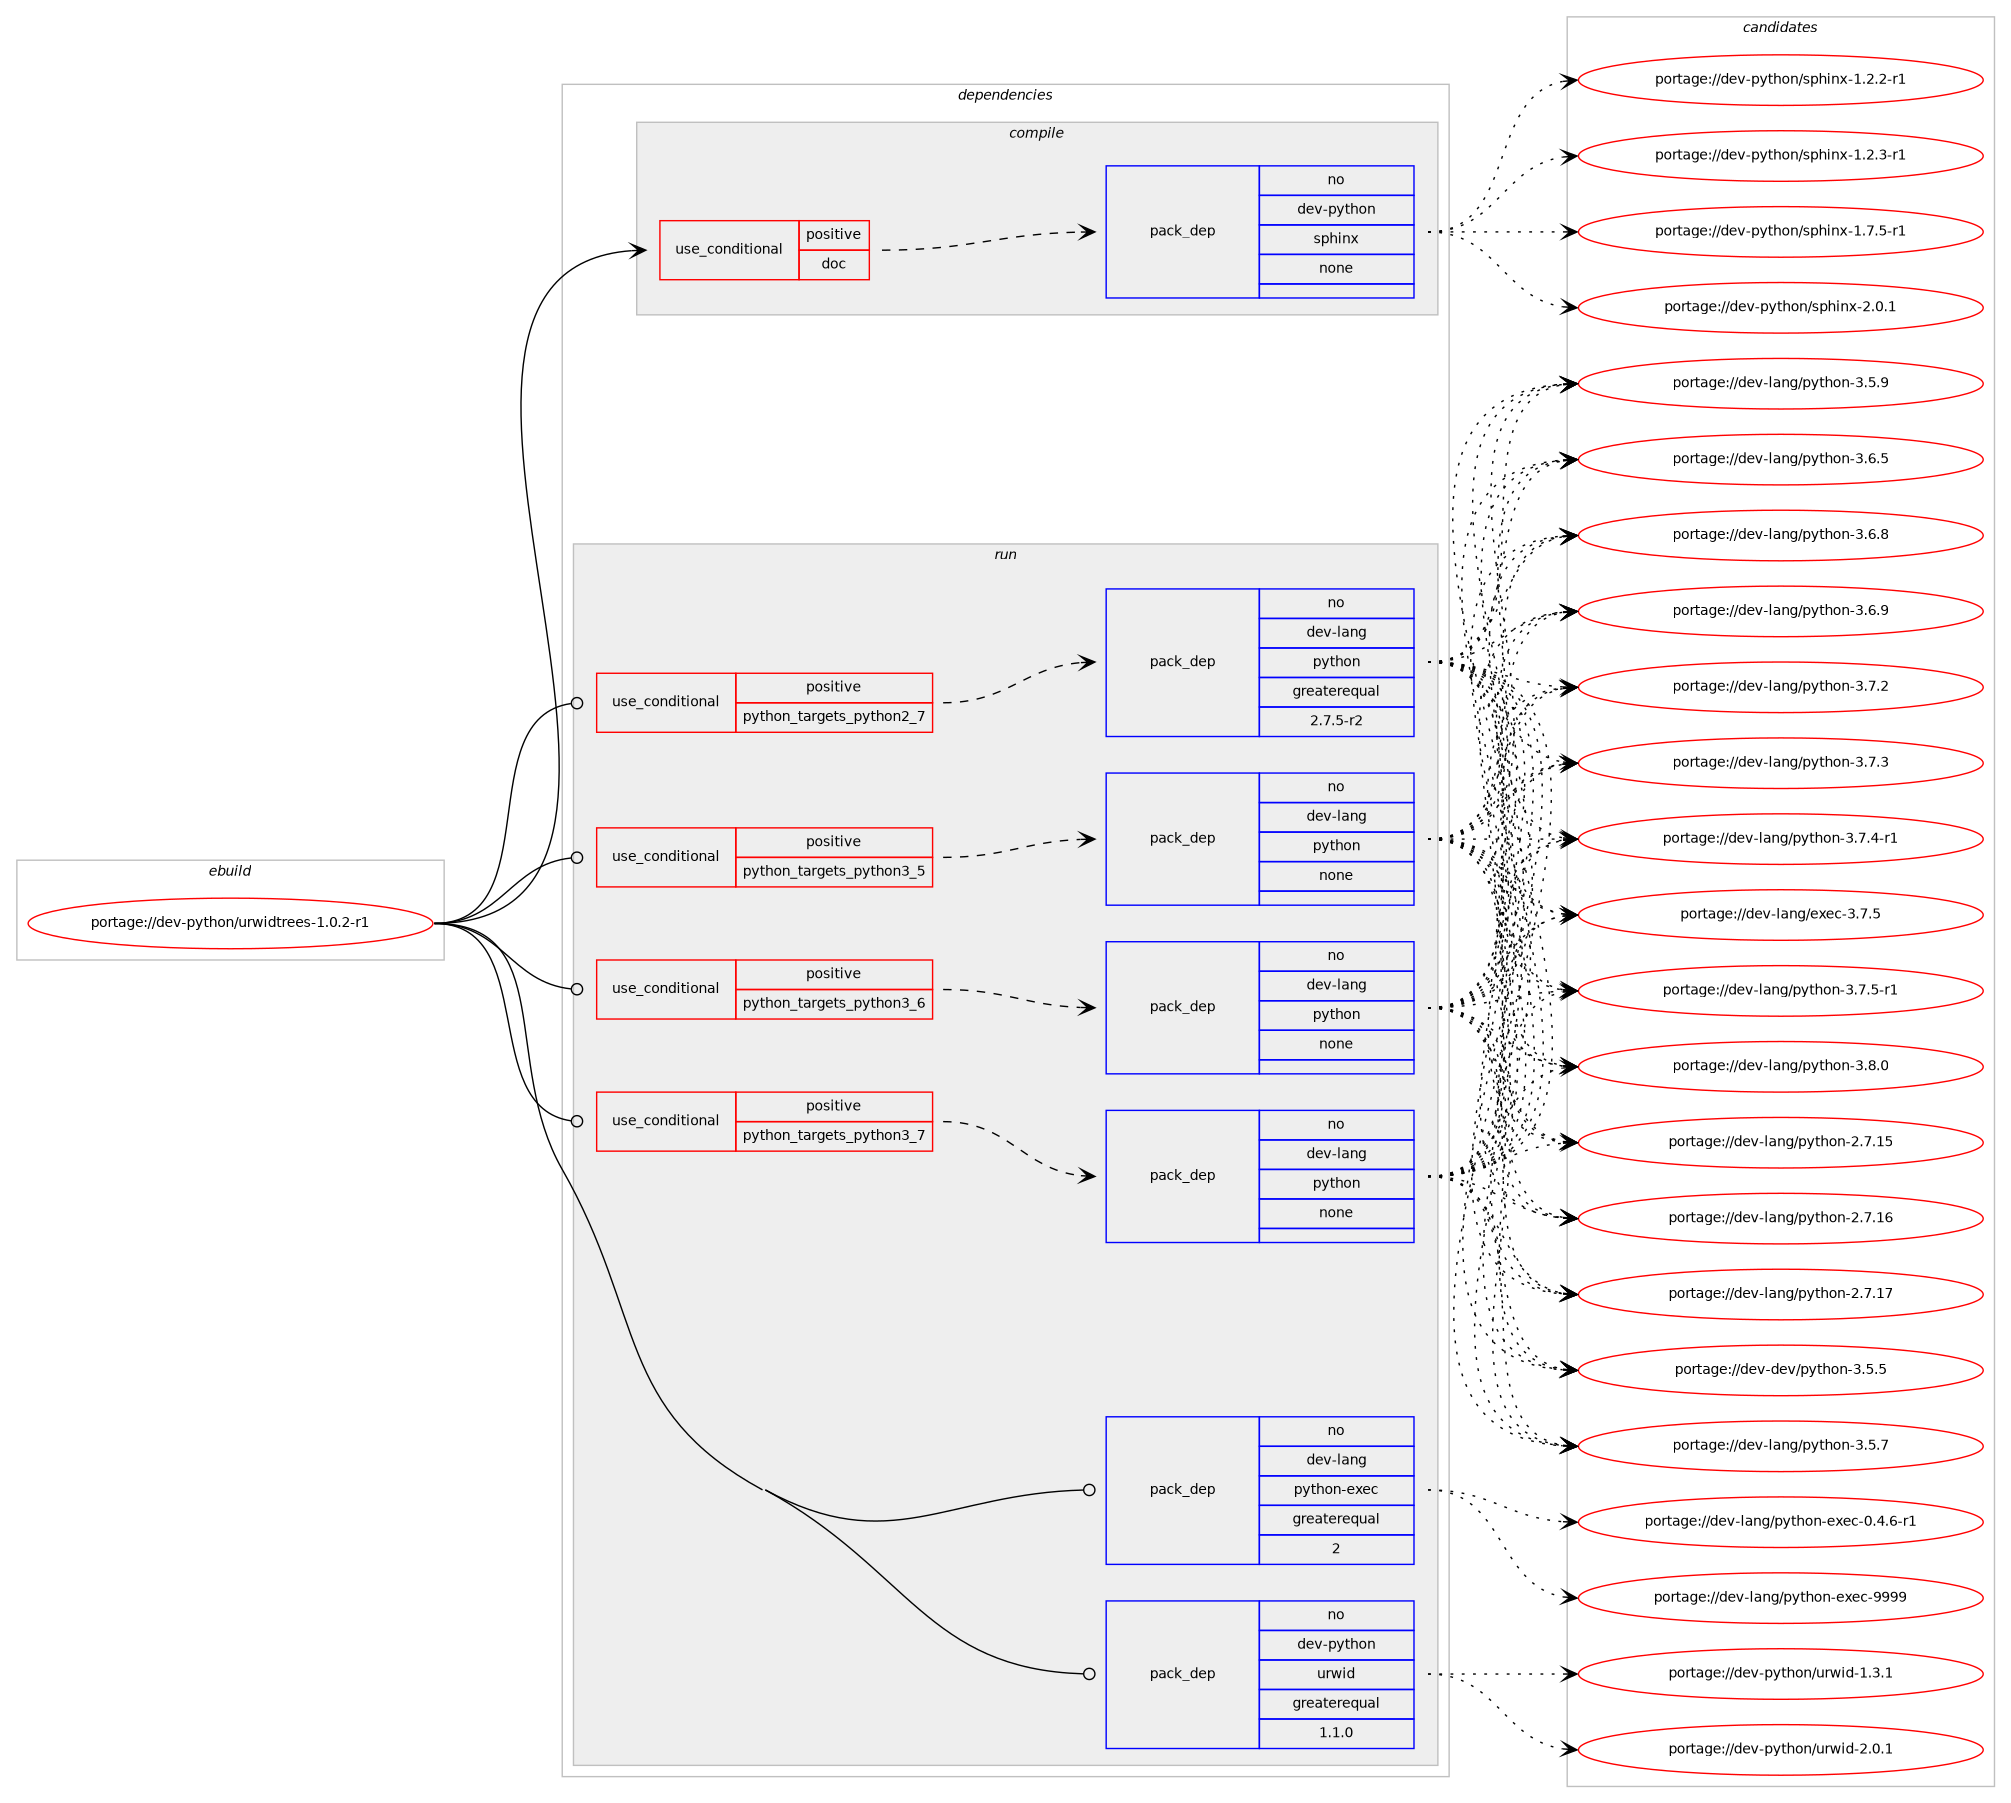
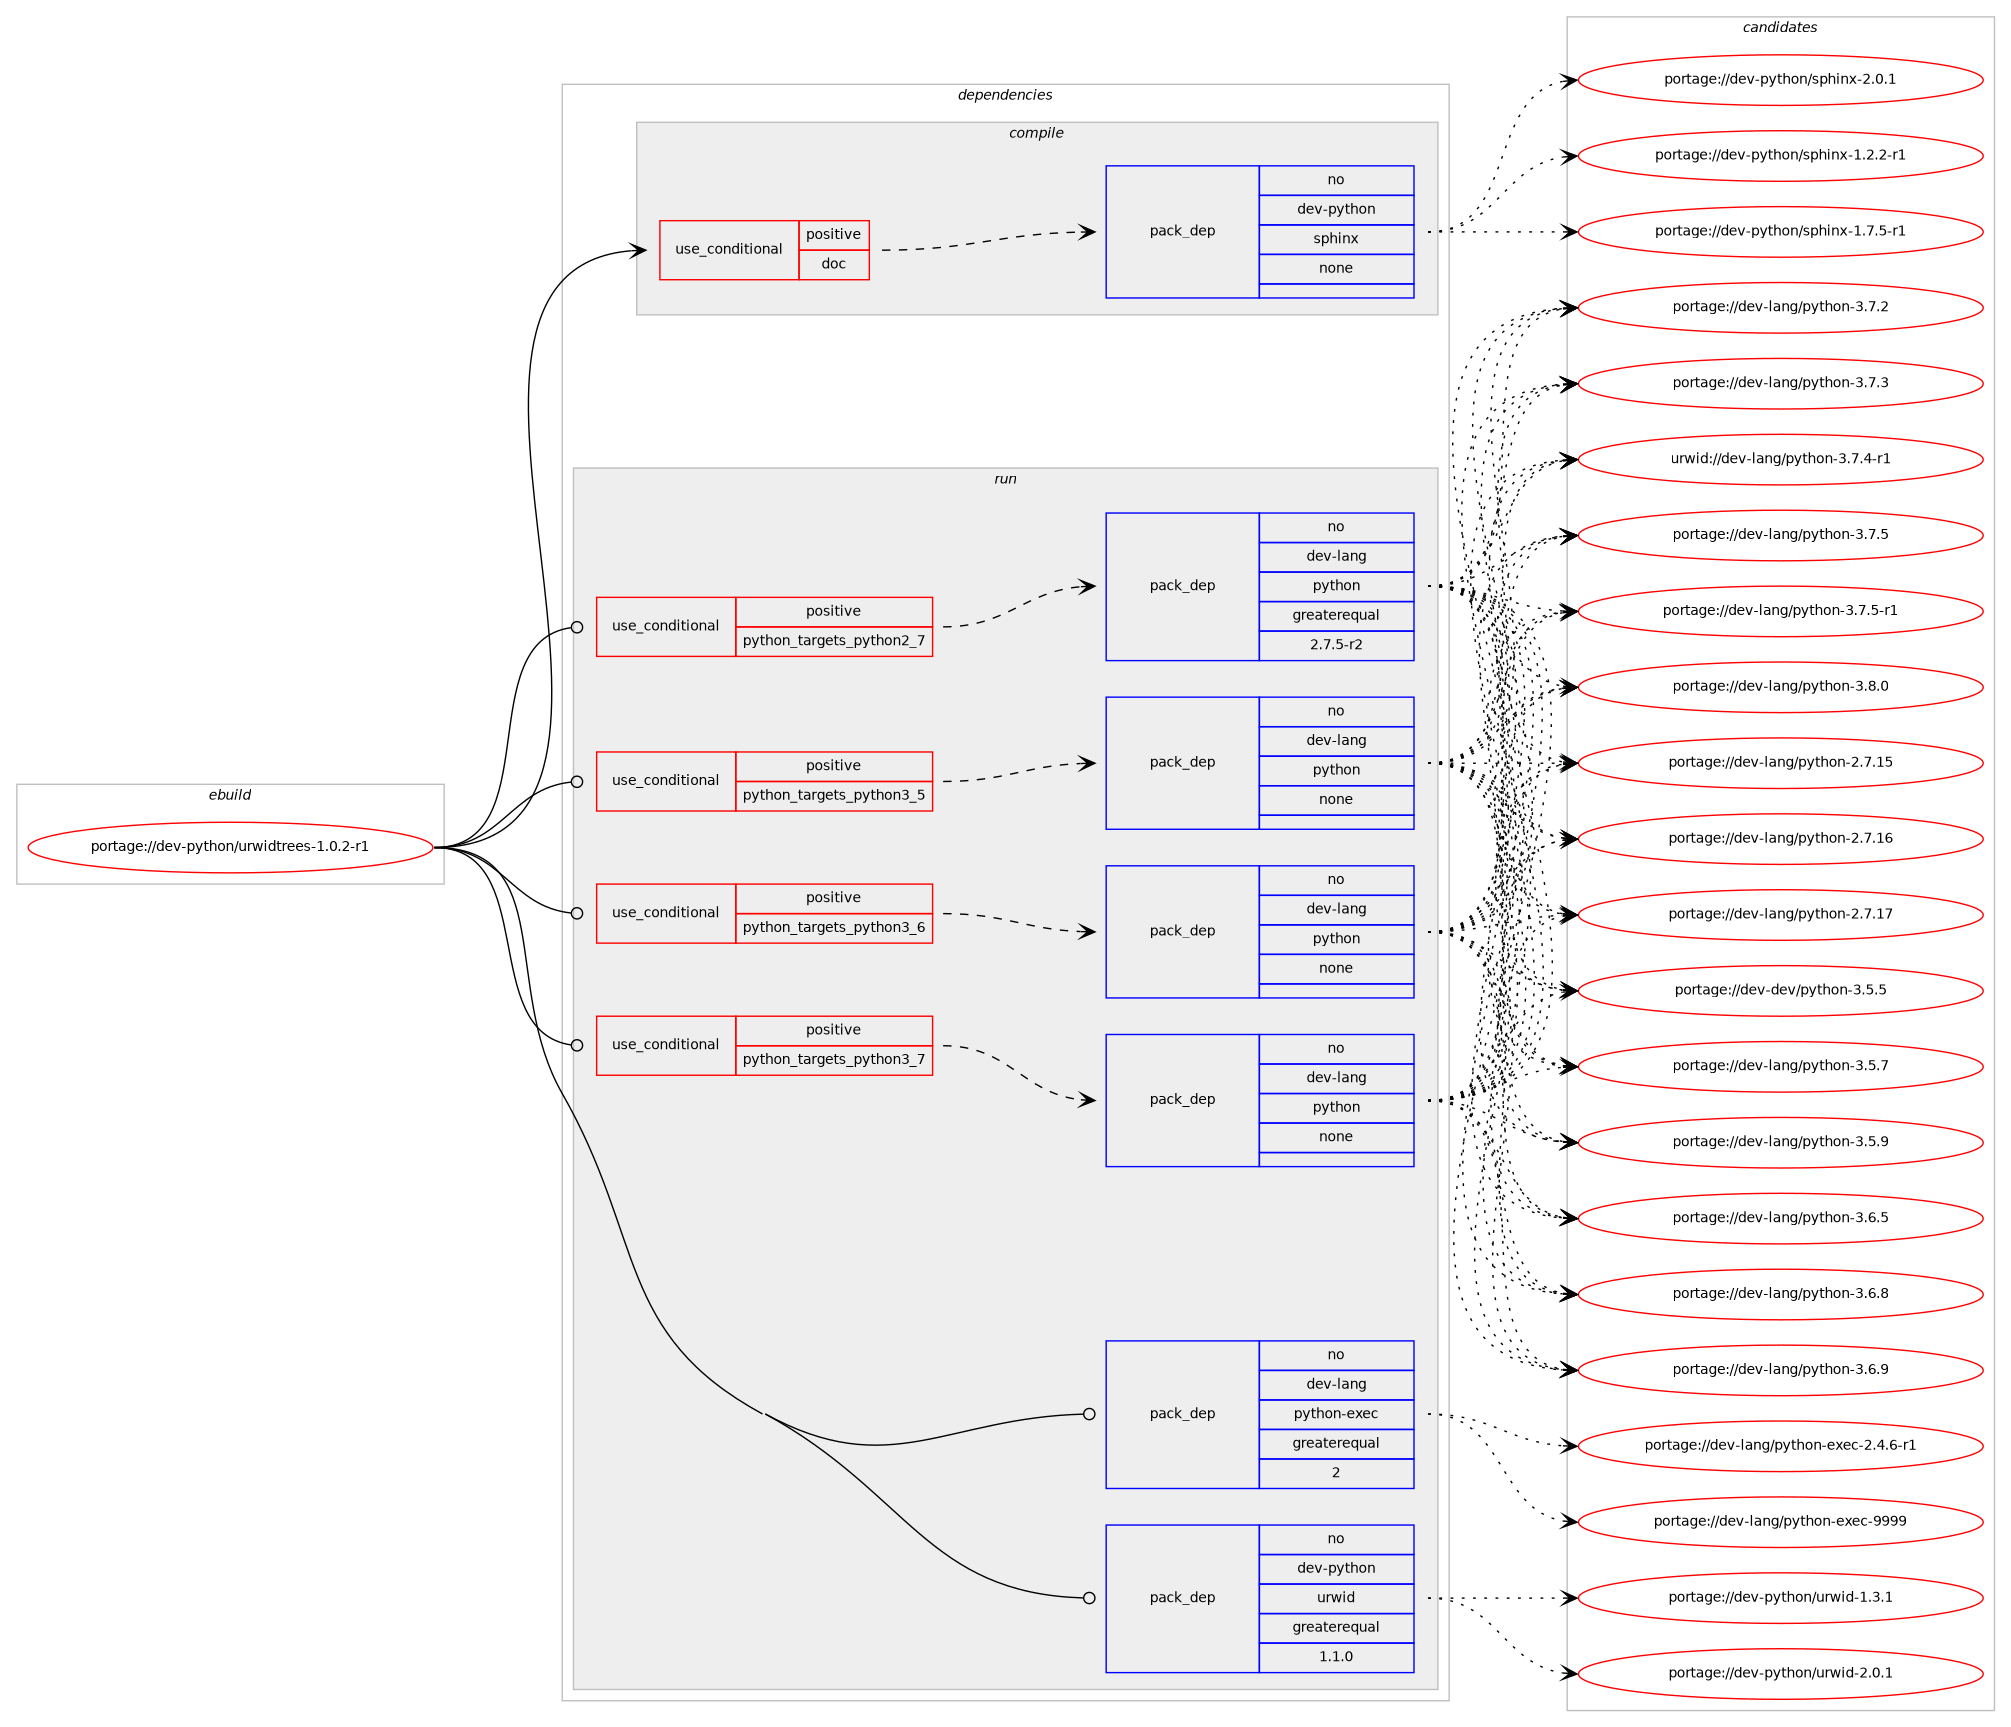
(1781, 156) -> none
(1781, 839) -> (1781, 460)
(1781, 915) -> (1781, 536)
(1781, 1522) -> (1781, 1446)
